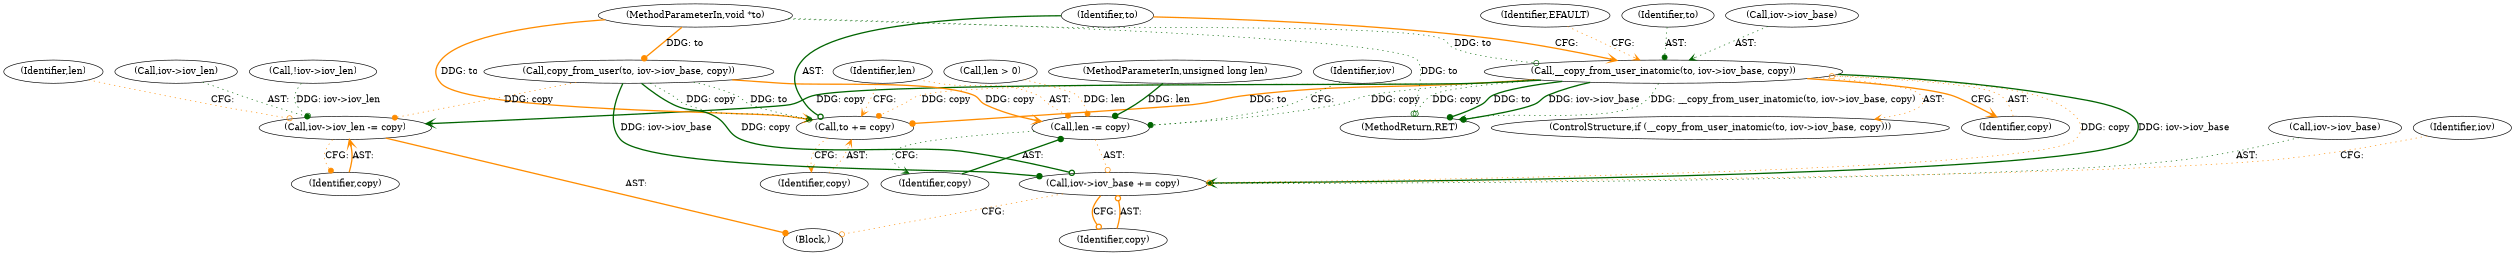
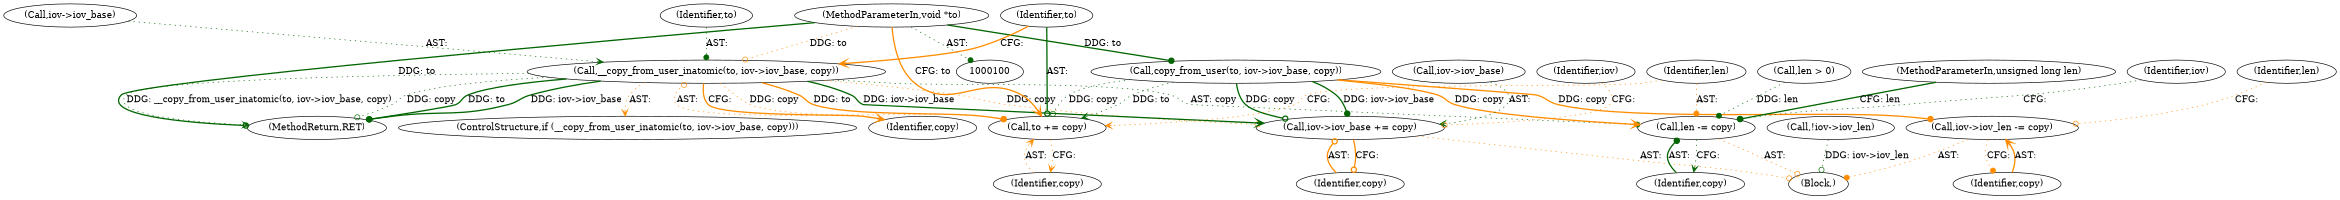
(1545, 16) -> none
(1164, 27) -> (802, 43)
(1147, 32) -> (400, 60)
(664, 42) -> (1058, 43)
(176, 72) -> none
(460, 72) -> (933, 72)
none -> (990, 72)
(902, 89) -> none
(1065, 90) -> (1753, 98)
(295, 100) -> (1825, 153)
(1169, 100) -> (1880, 100)
(1395, 100) -> (1214, 100)
(482, 101) -> (1632, 113)
(1101, 153) -> (1757, 156)
(584, 185) -> (1910, 161)
(995, 212) -> (1652, 156)
